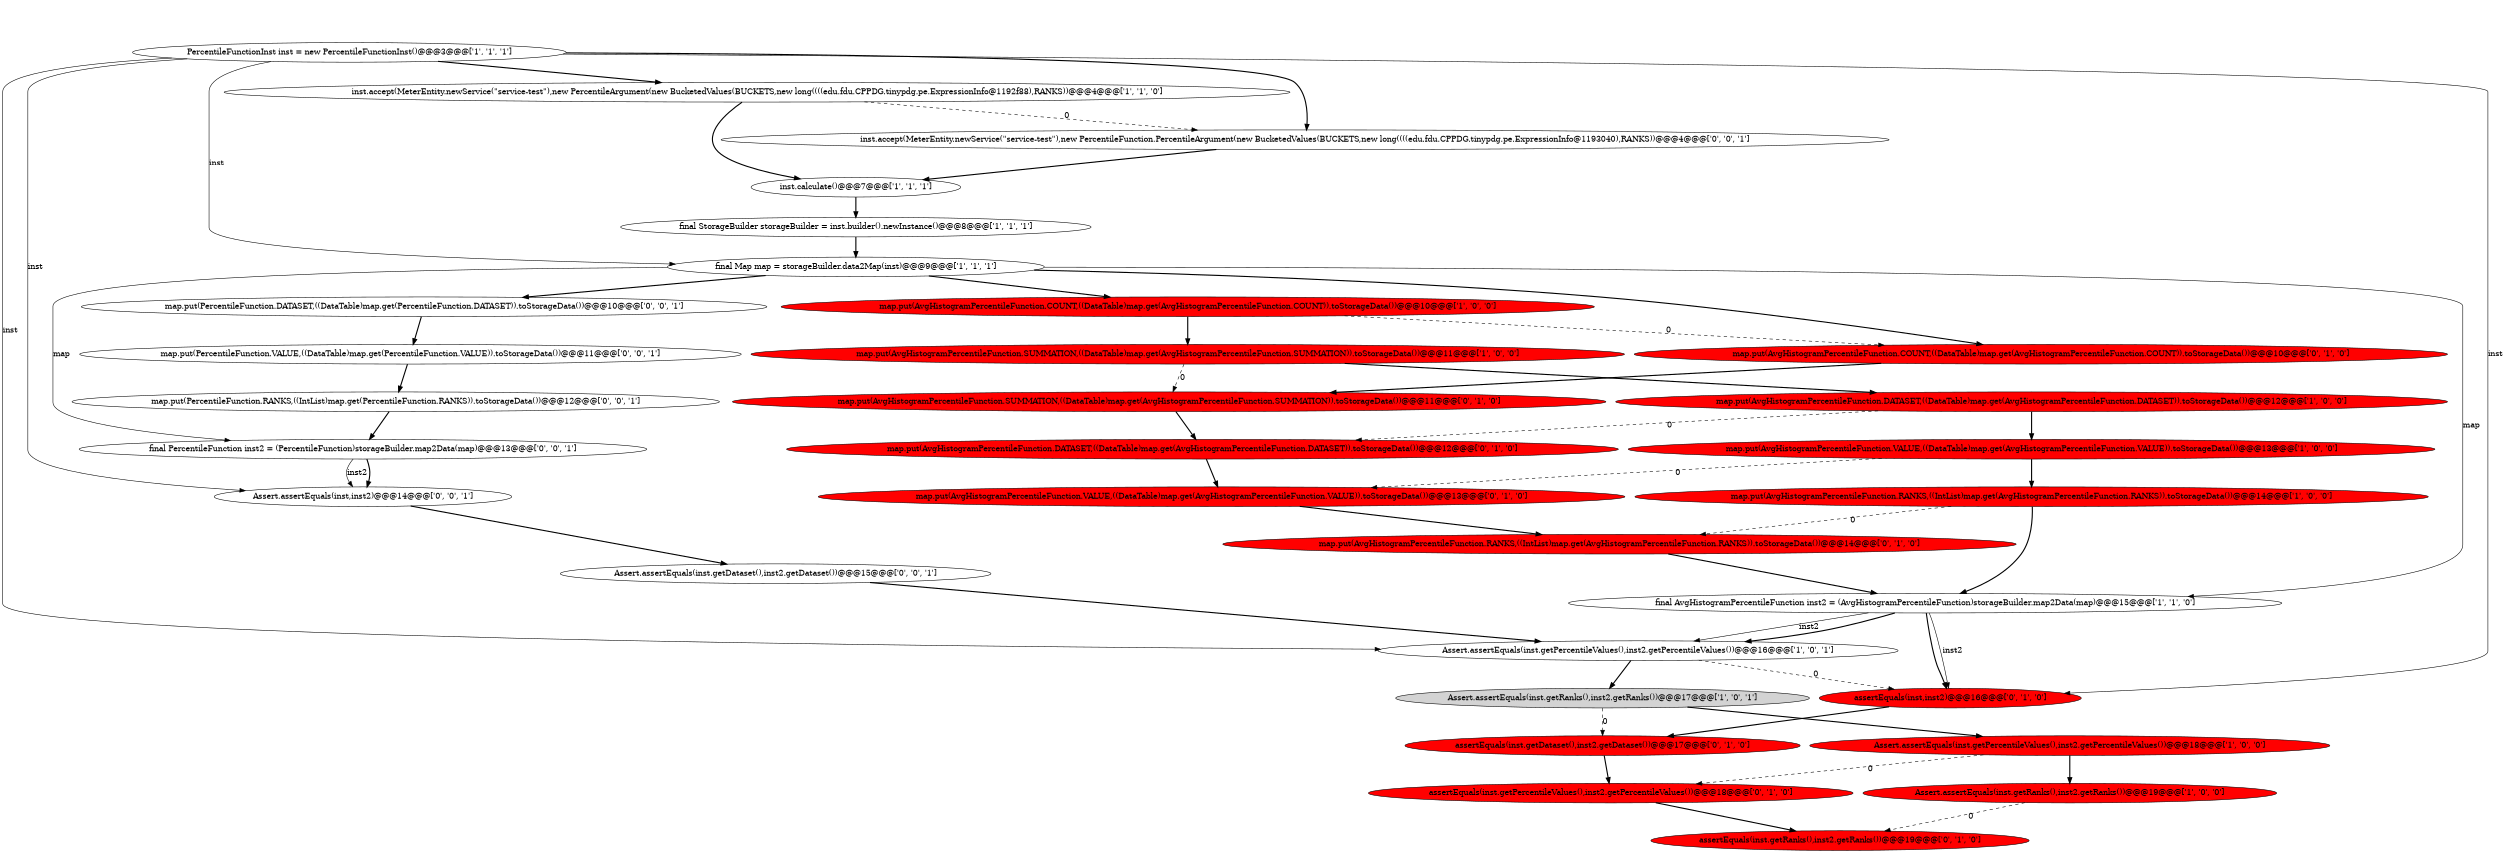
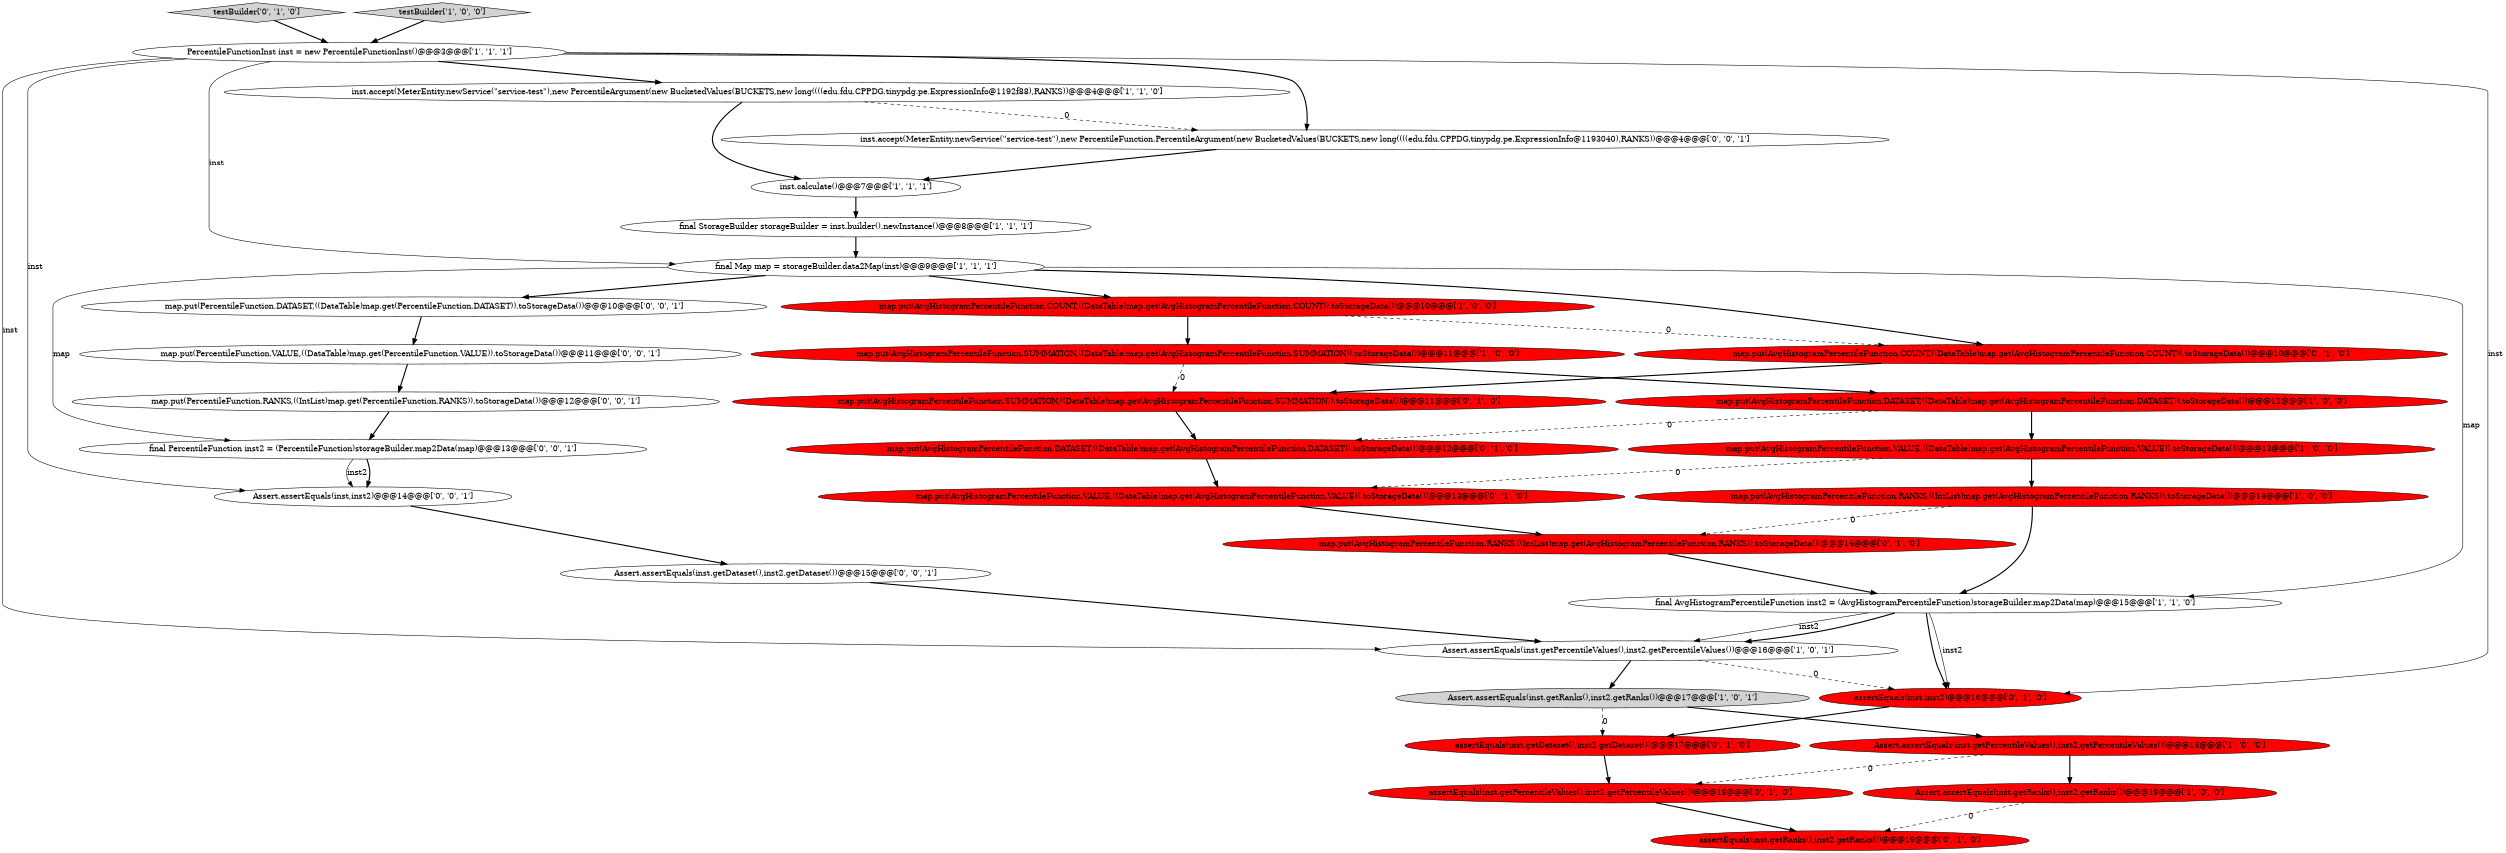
none -> (257, 13)
none -> (442, 13)
